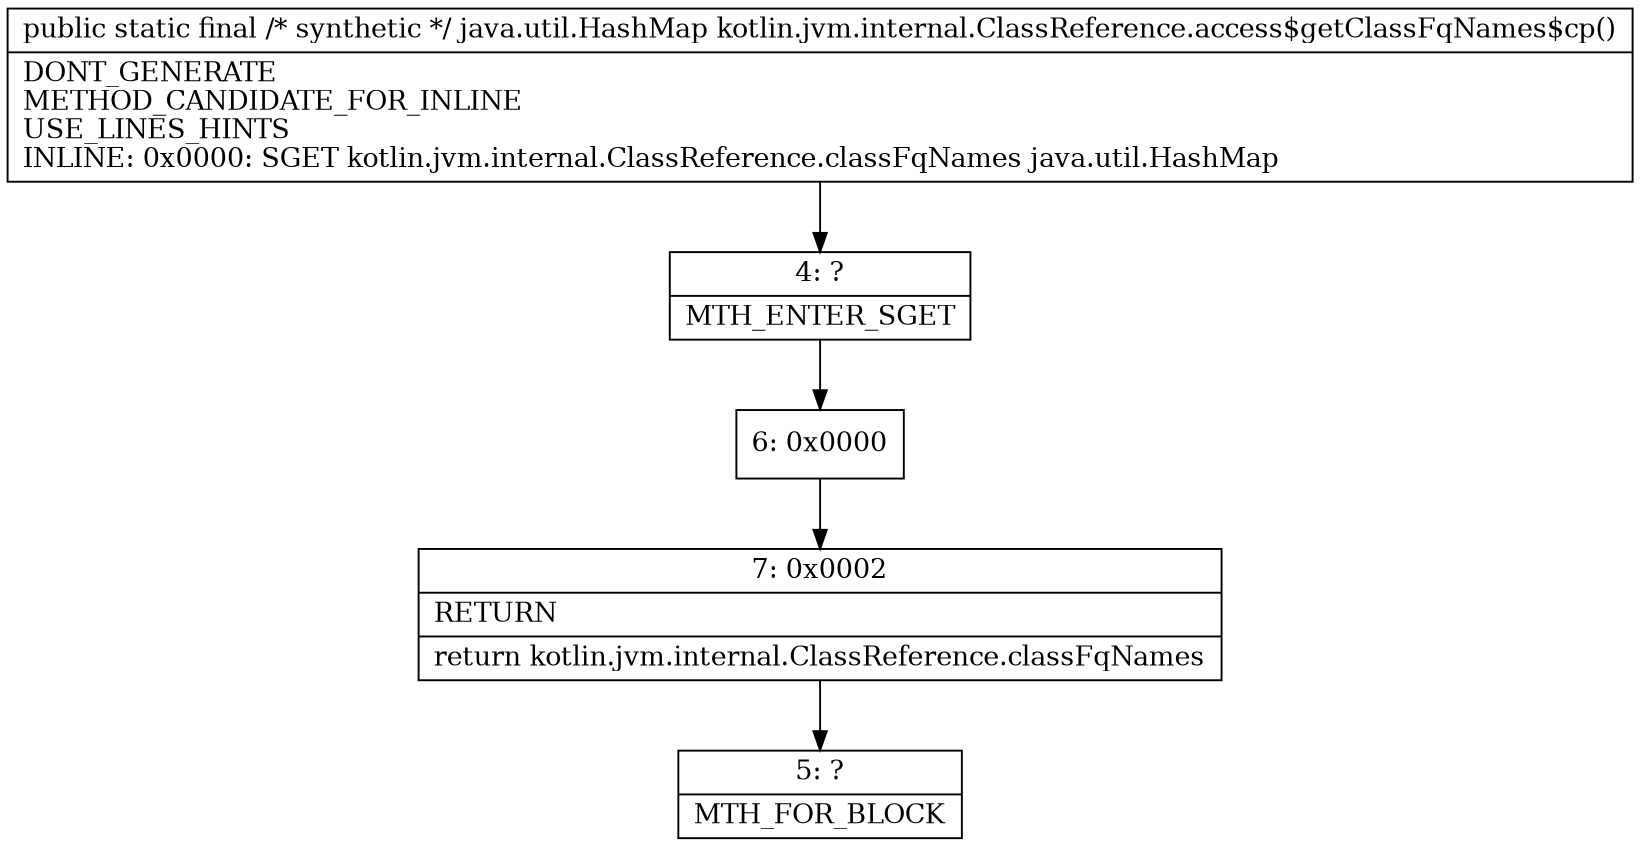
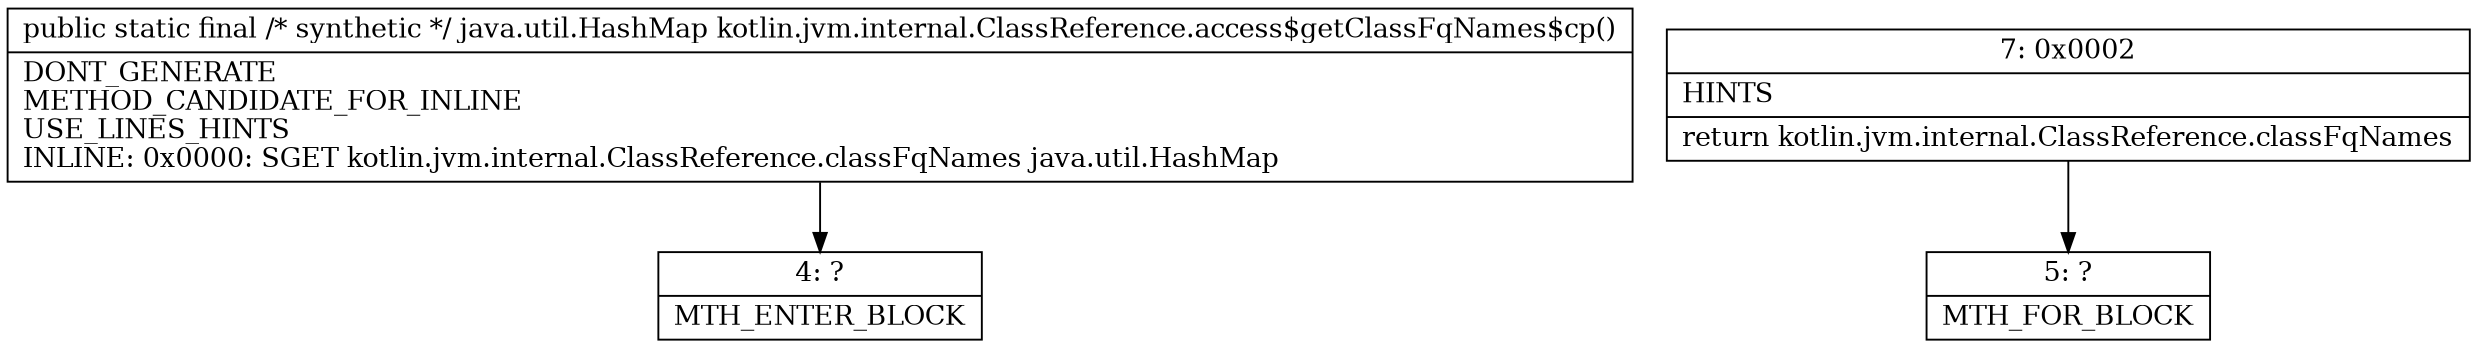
(820, 317) -> (820, 317)
(820, 444) -> none
(496, 614) -> (1729, 94)
